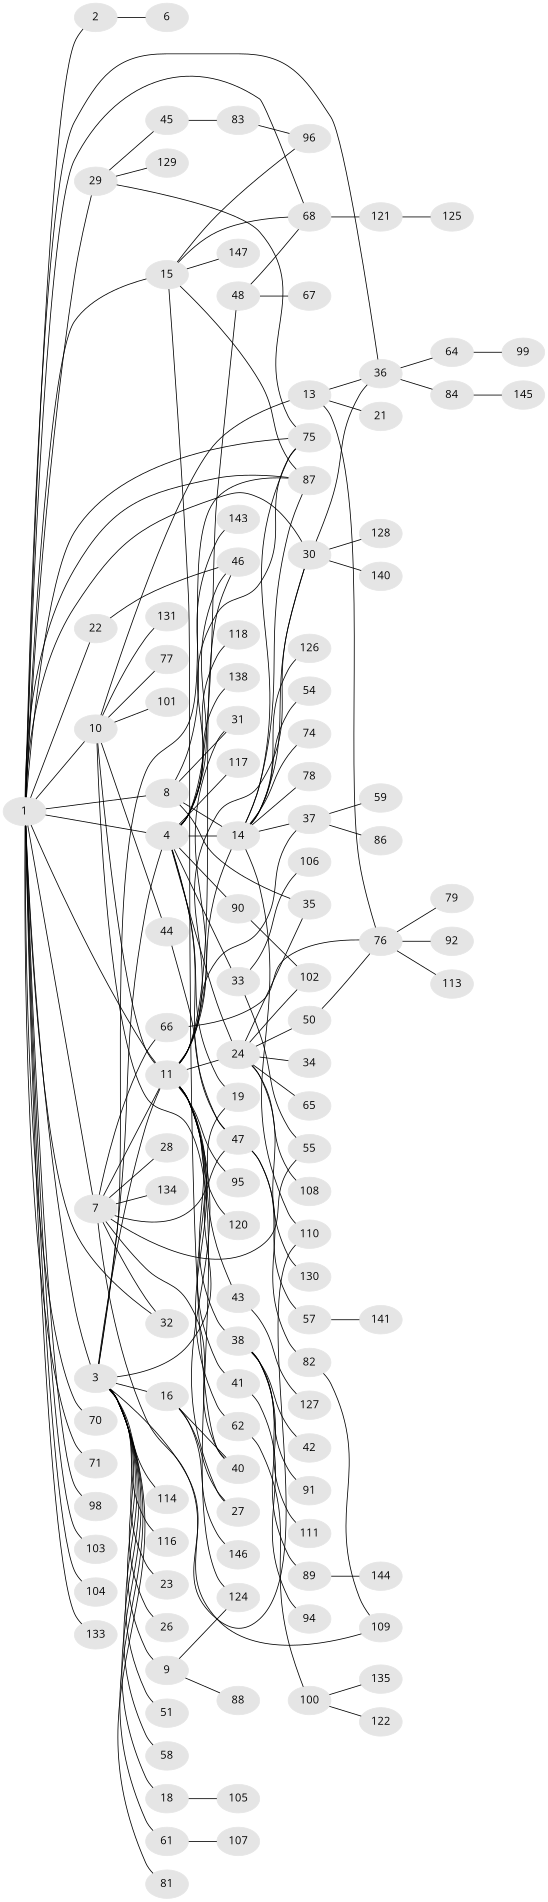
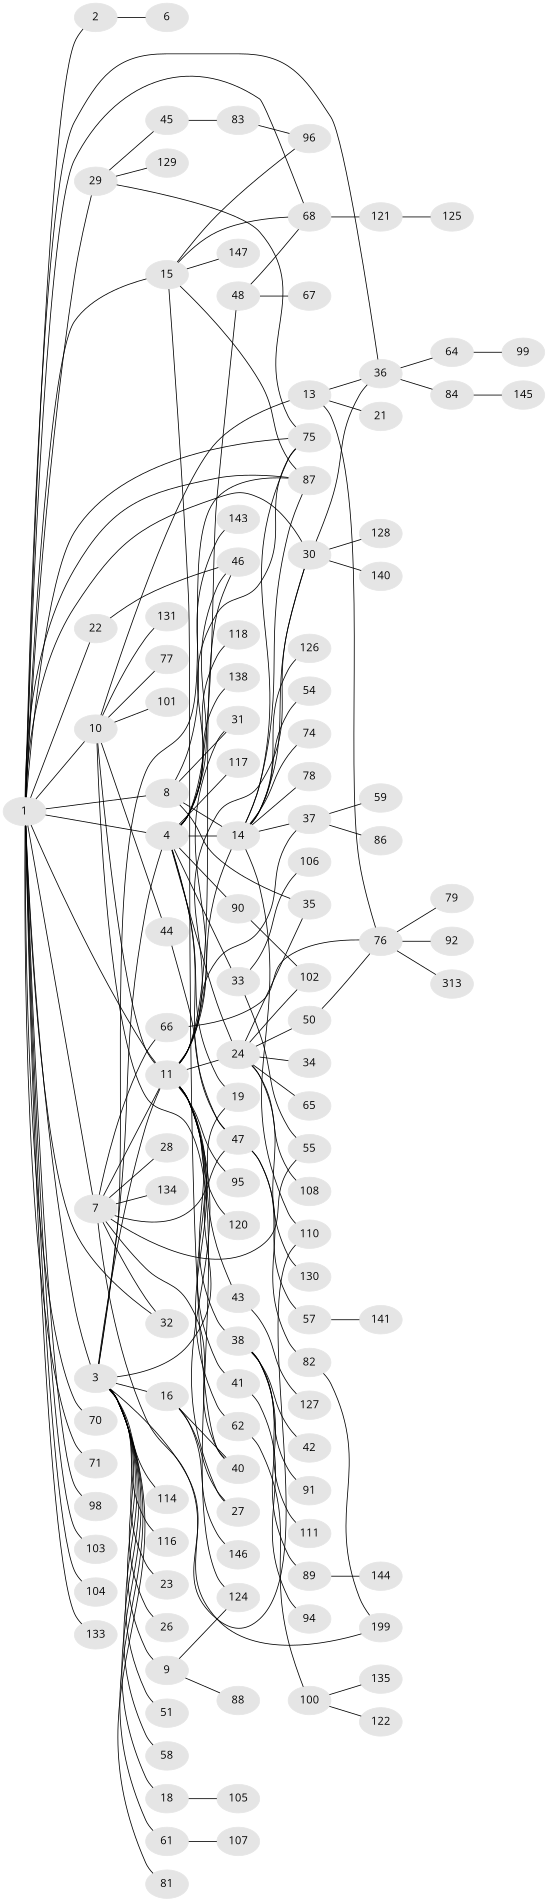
(452, 984) -> (452, 984)
(381, 1628) -> (381, 1628)
